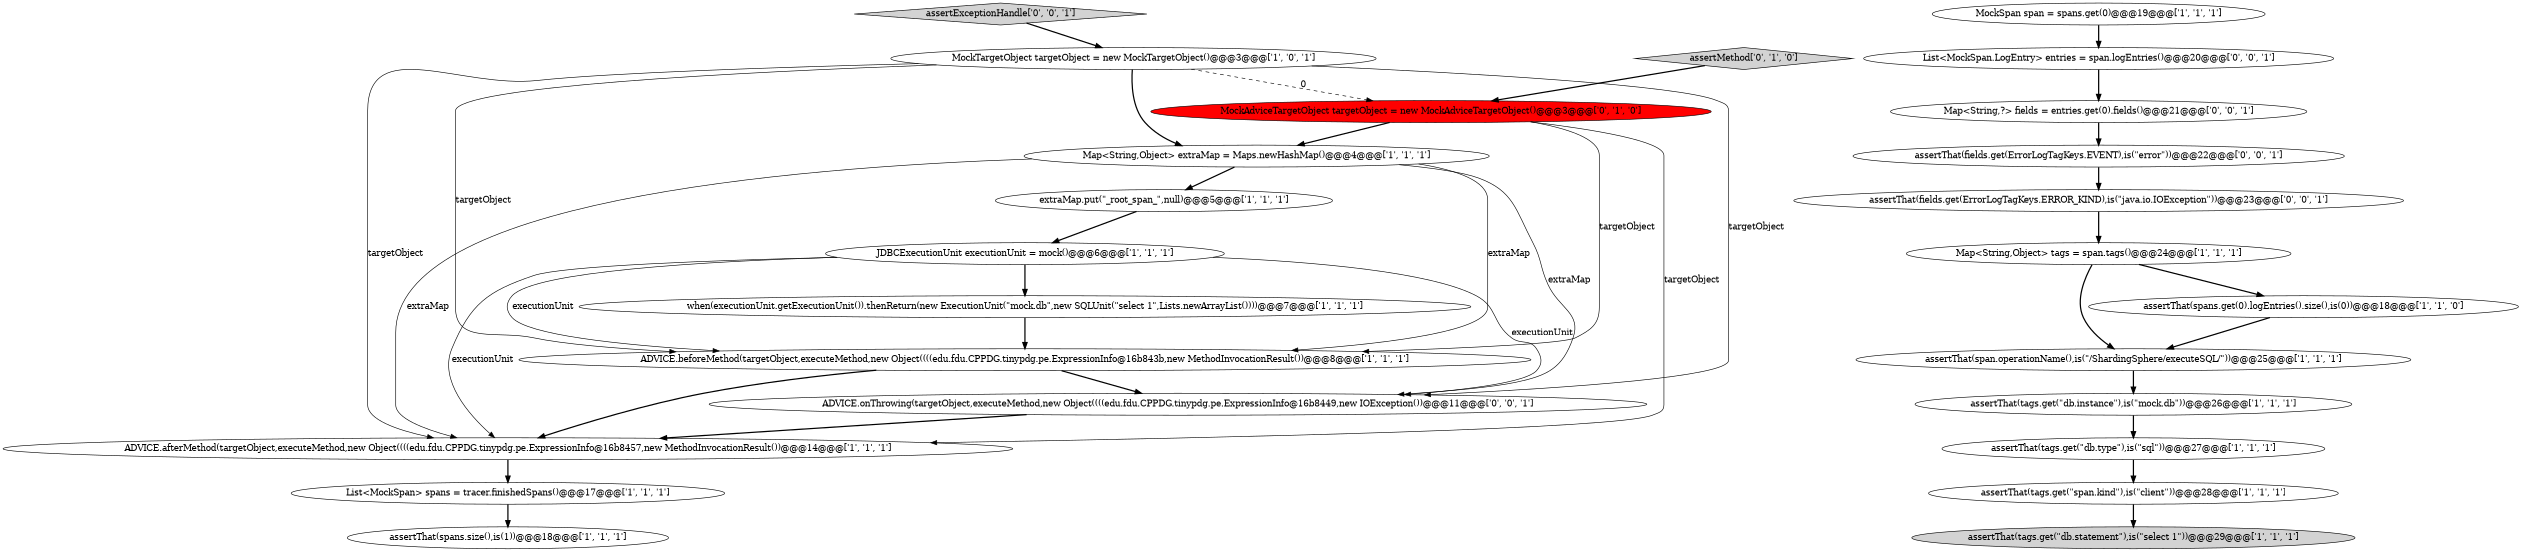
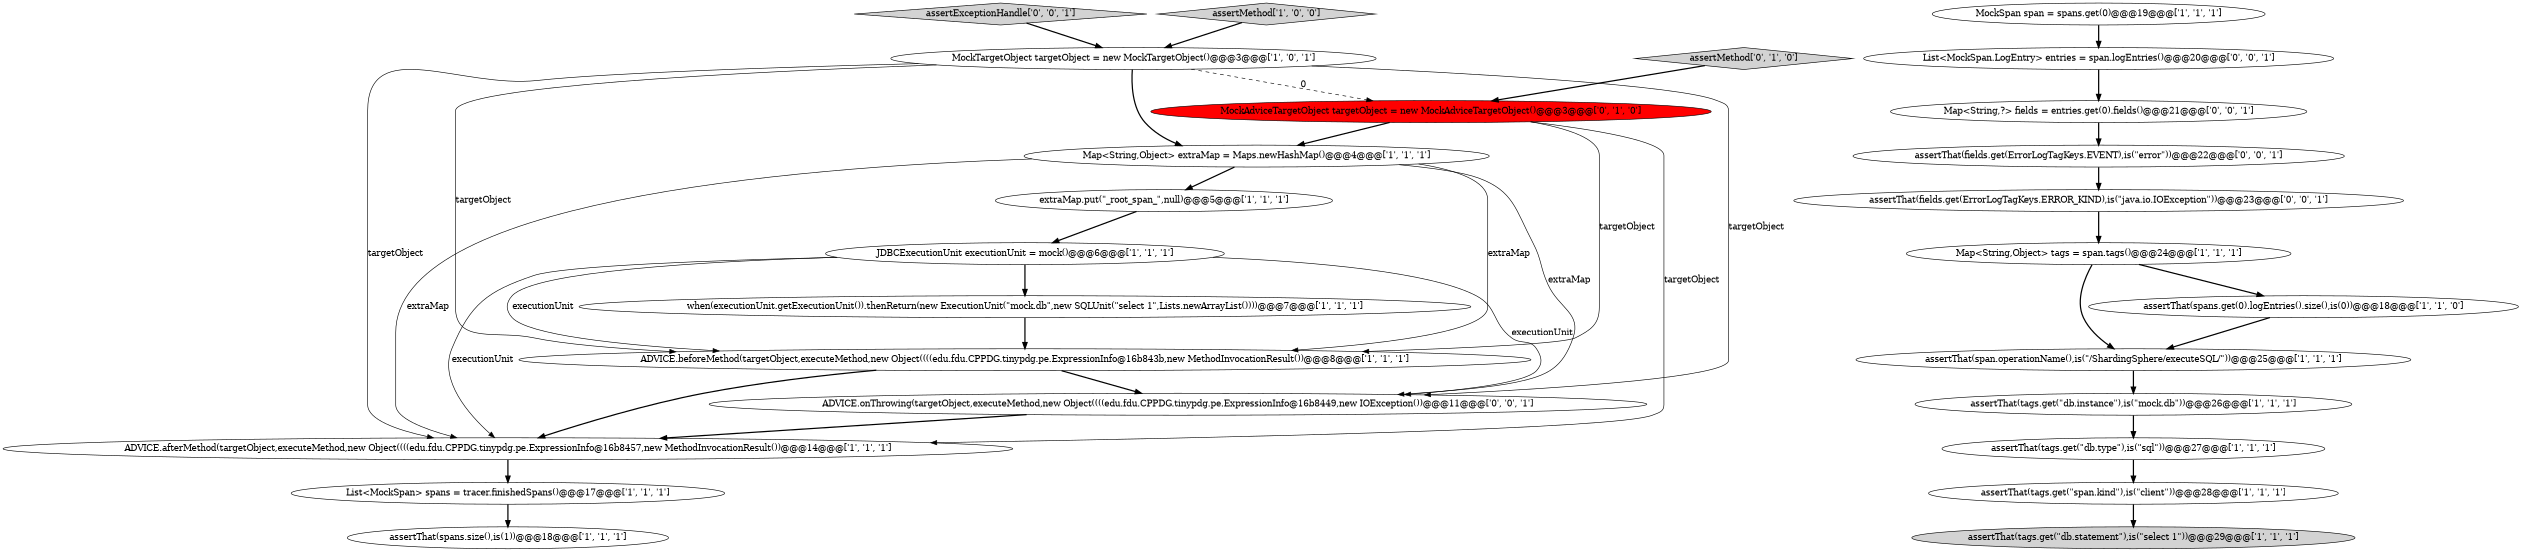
none -> (1266, 14)
